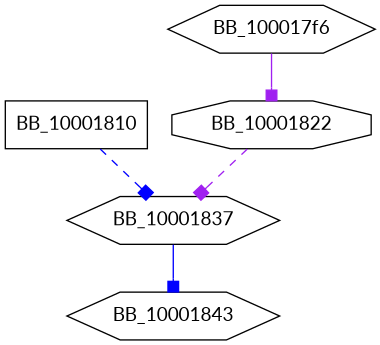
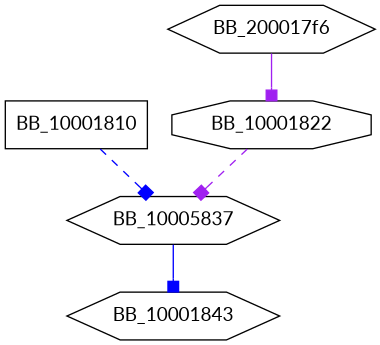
(272, 29) -> (272, 29)
(173, 220) -> (173, 220)
